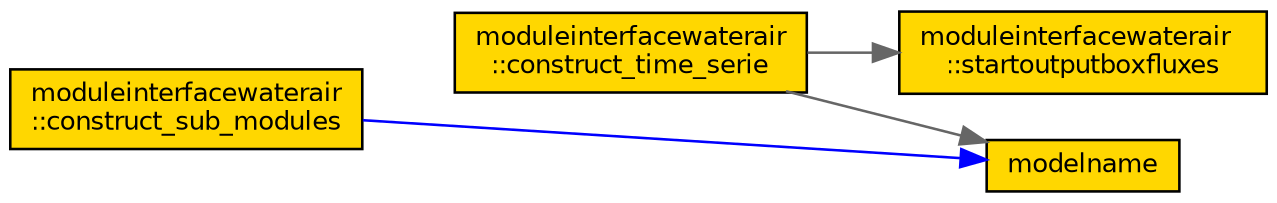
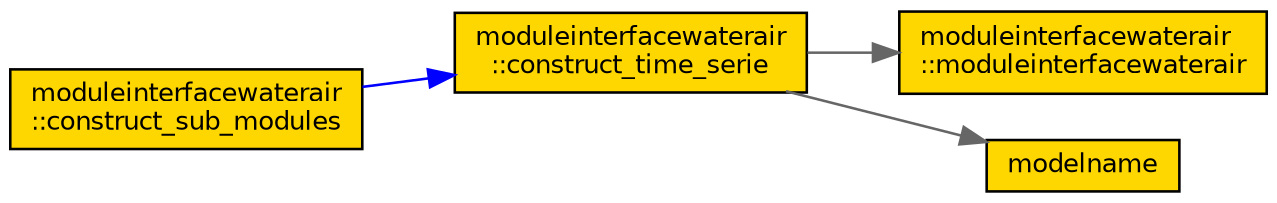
(1083, 53) -> (1083, 53)
(661, 139) -> (396, 83)
